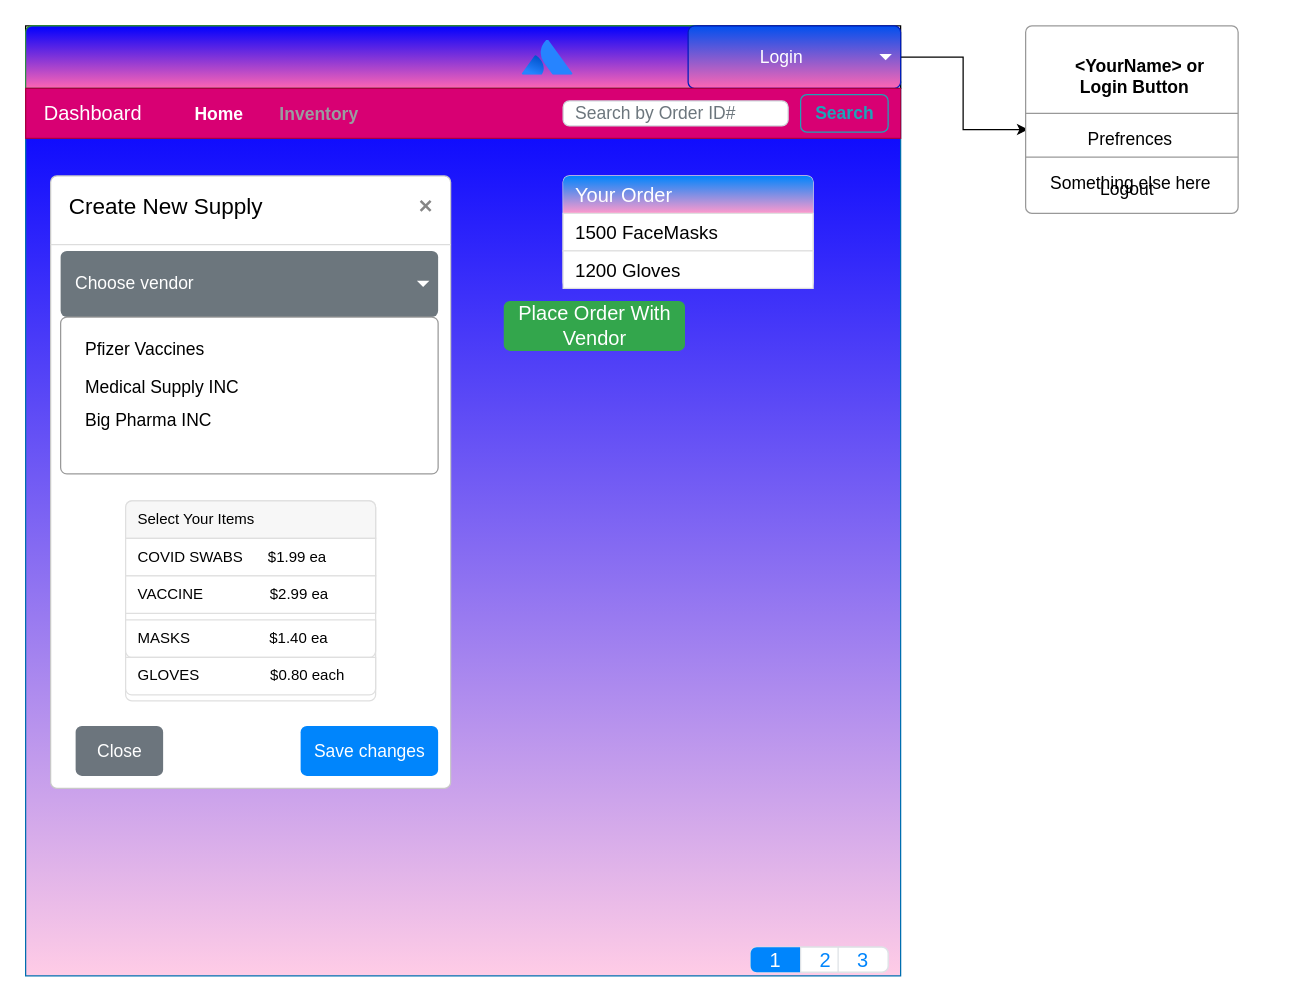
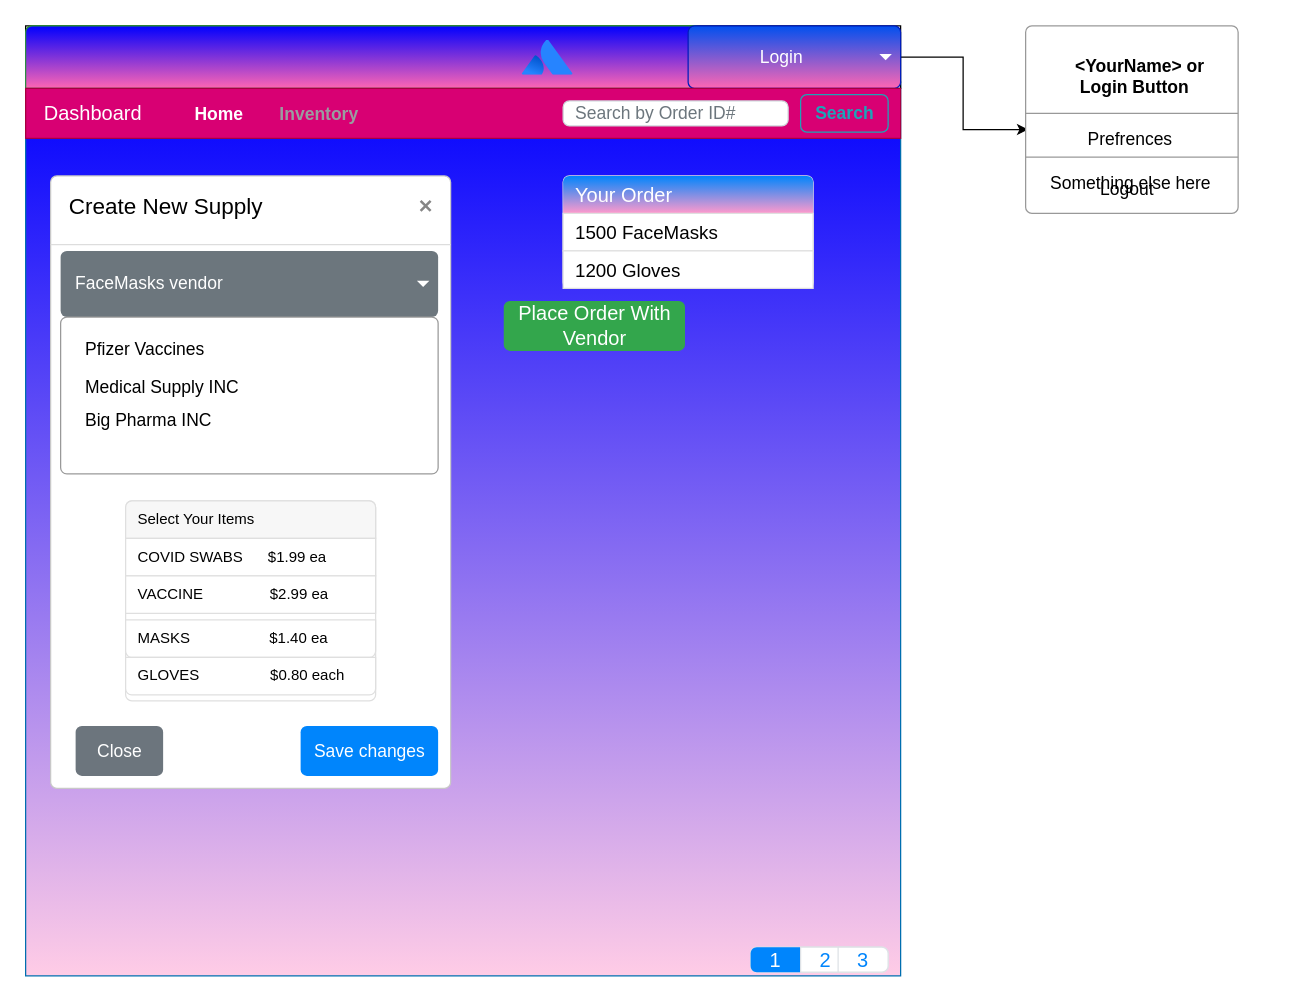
(137, 283) -> (152, 283)
